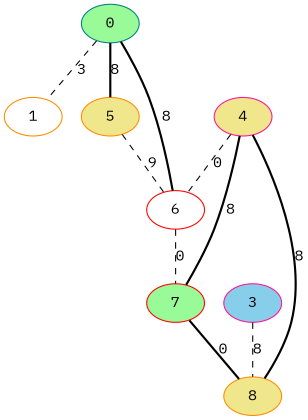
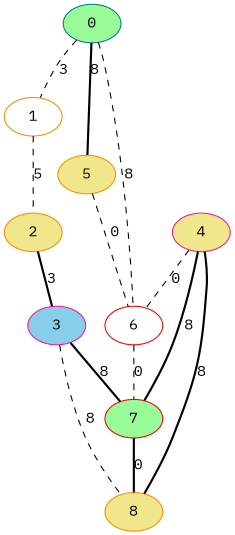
(154, 113) -> (122, 173)
(153, 163) -> (115, 232)
none -> (33, 232)
none -> (95, 372)
